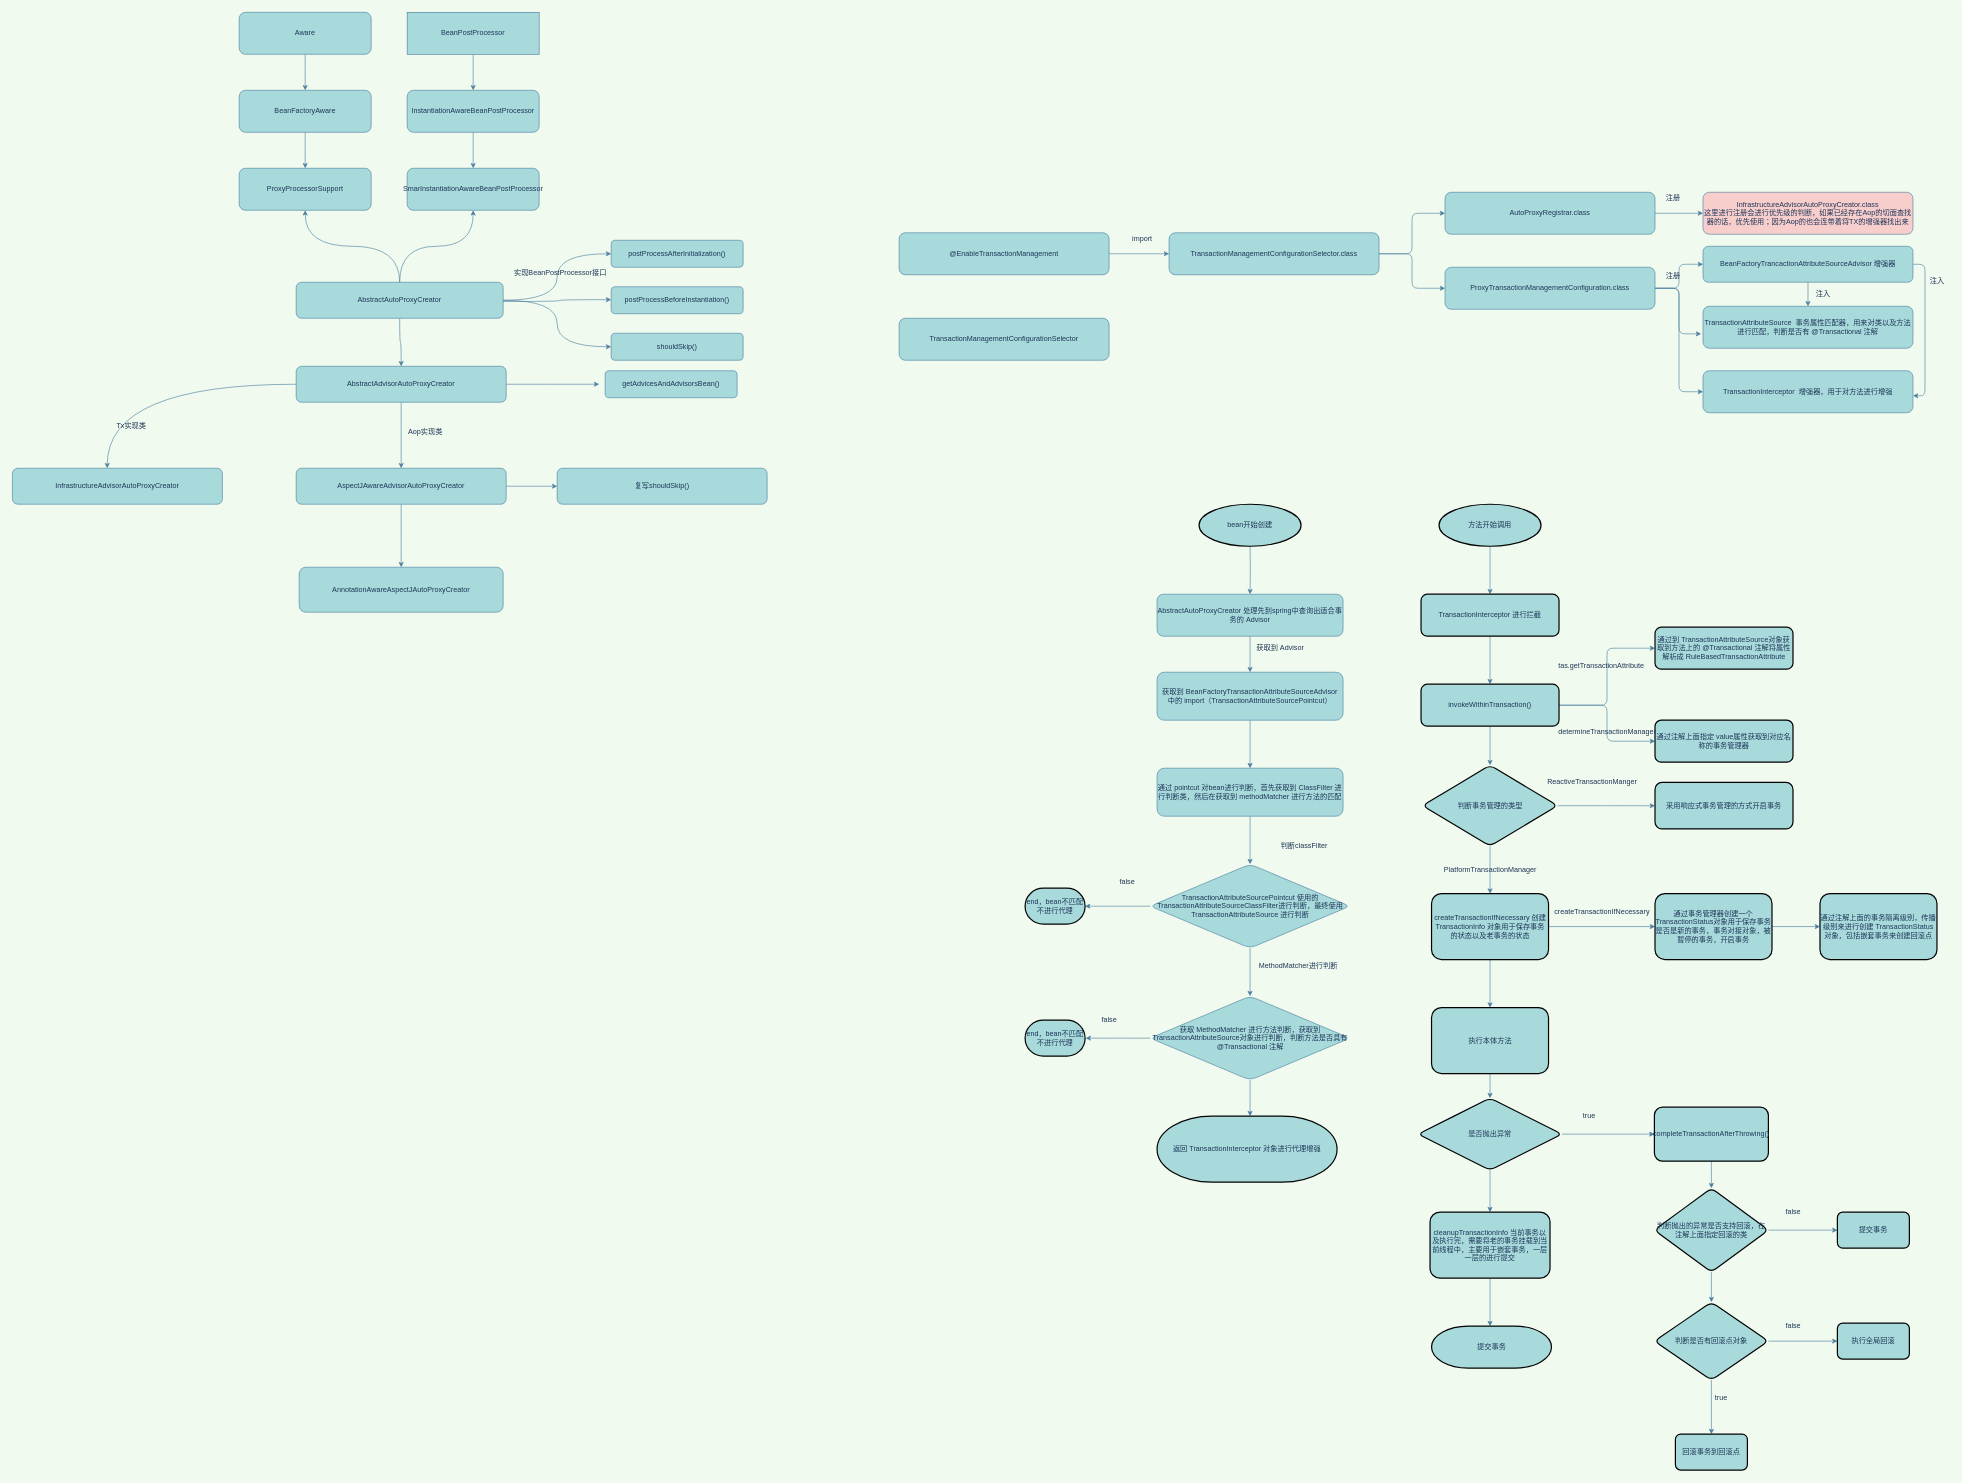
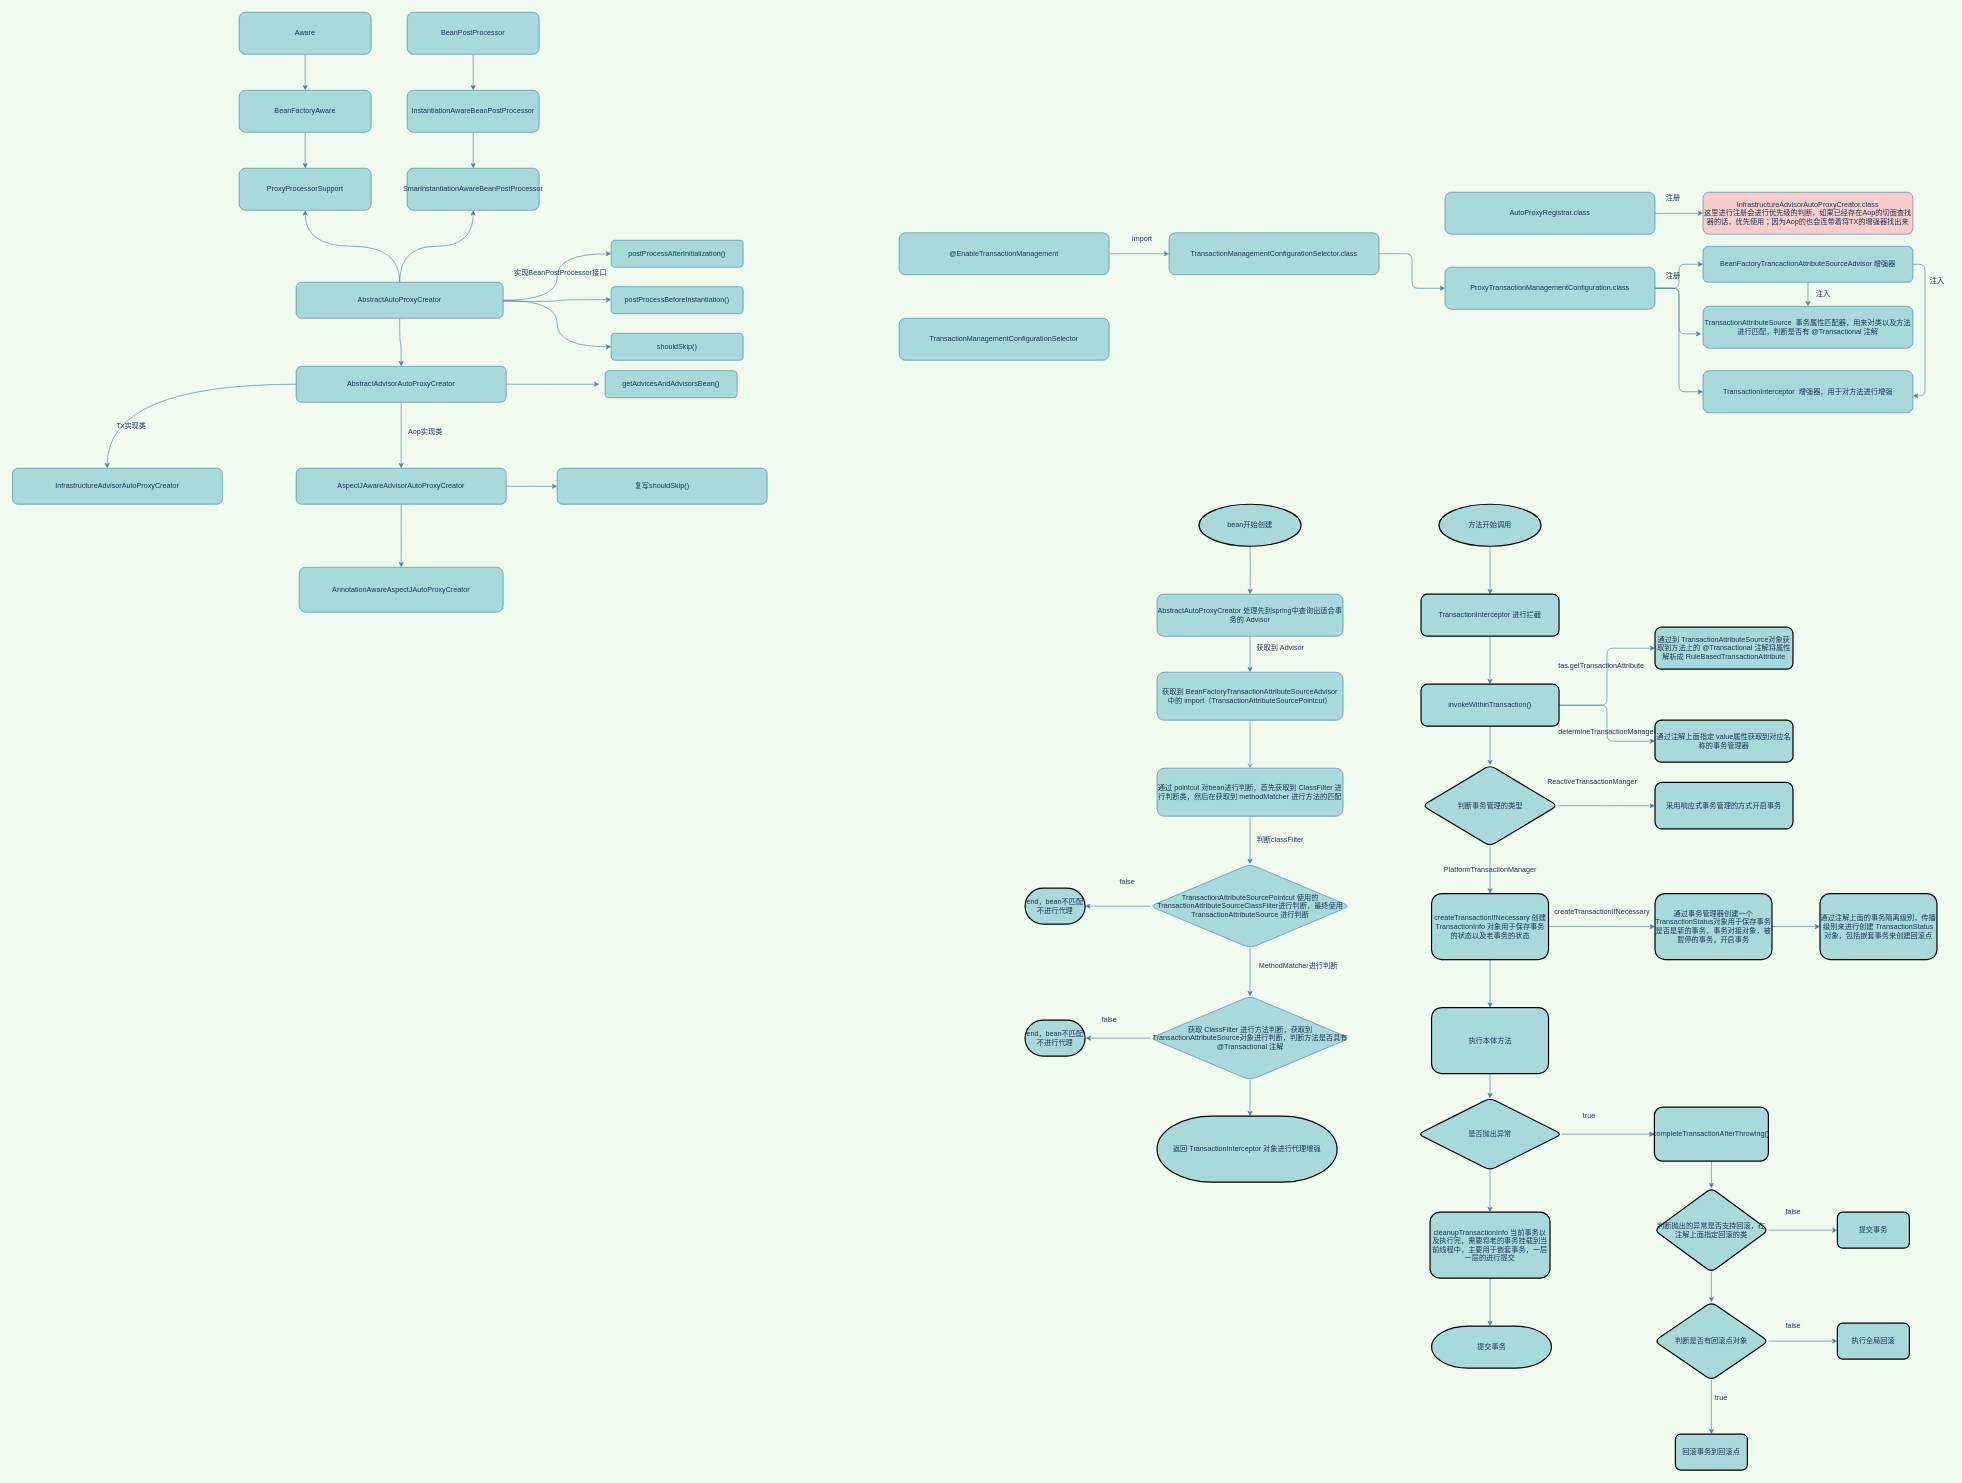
(473, 33) -> (473, 33)
(1414, 215) -> none
(1250, 762) -> (1250, 764)
(1304, 846) -> (1280, 840)
(1250, 1038) -> (1250, 1038)
